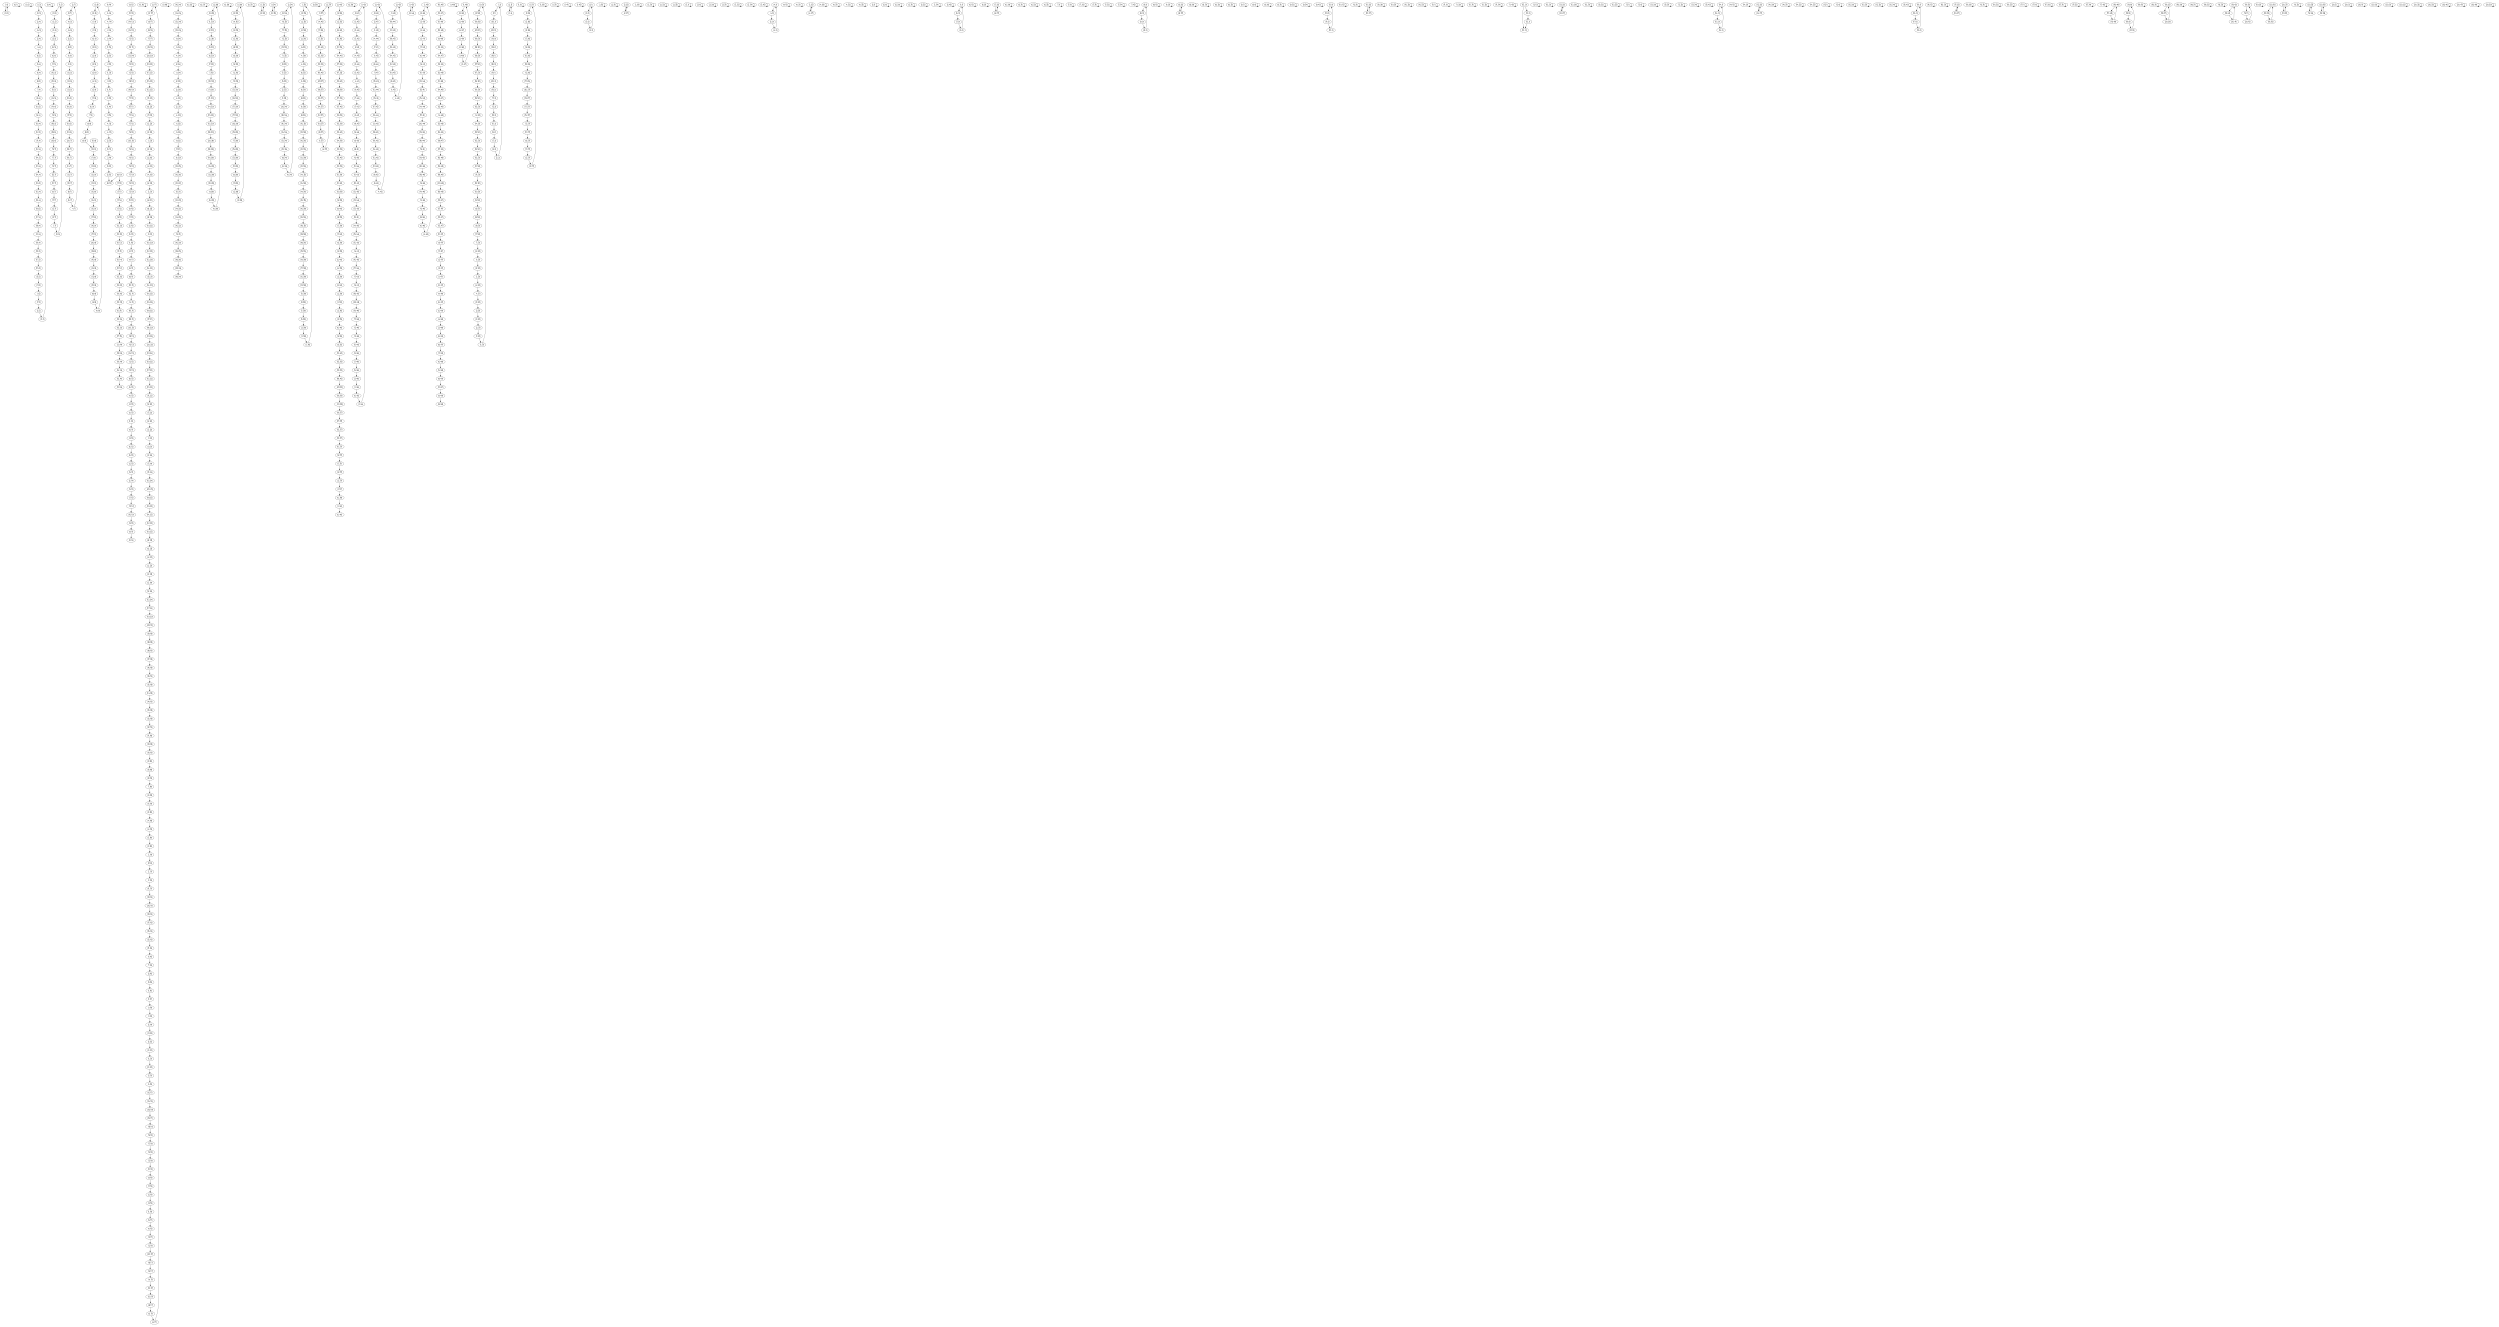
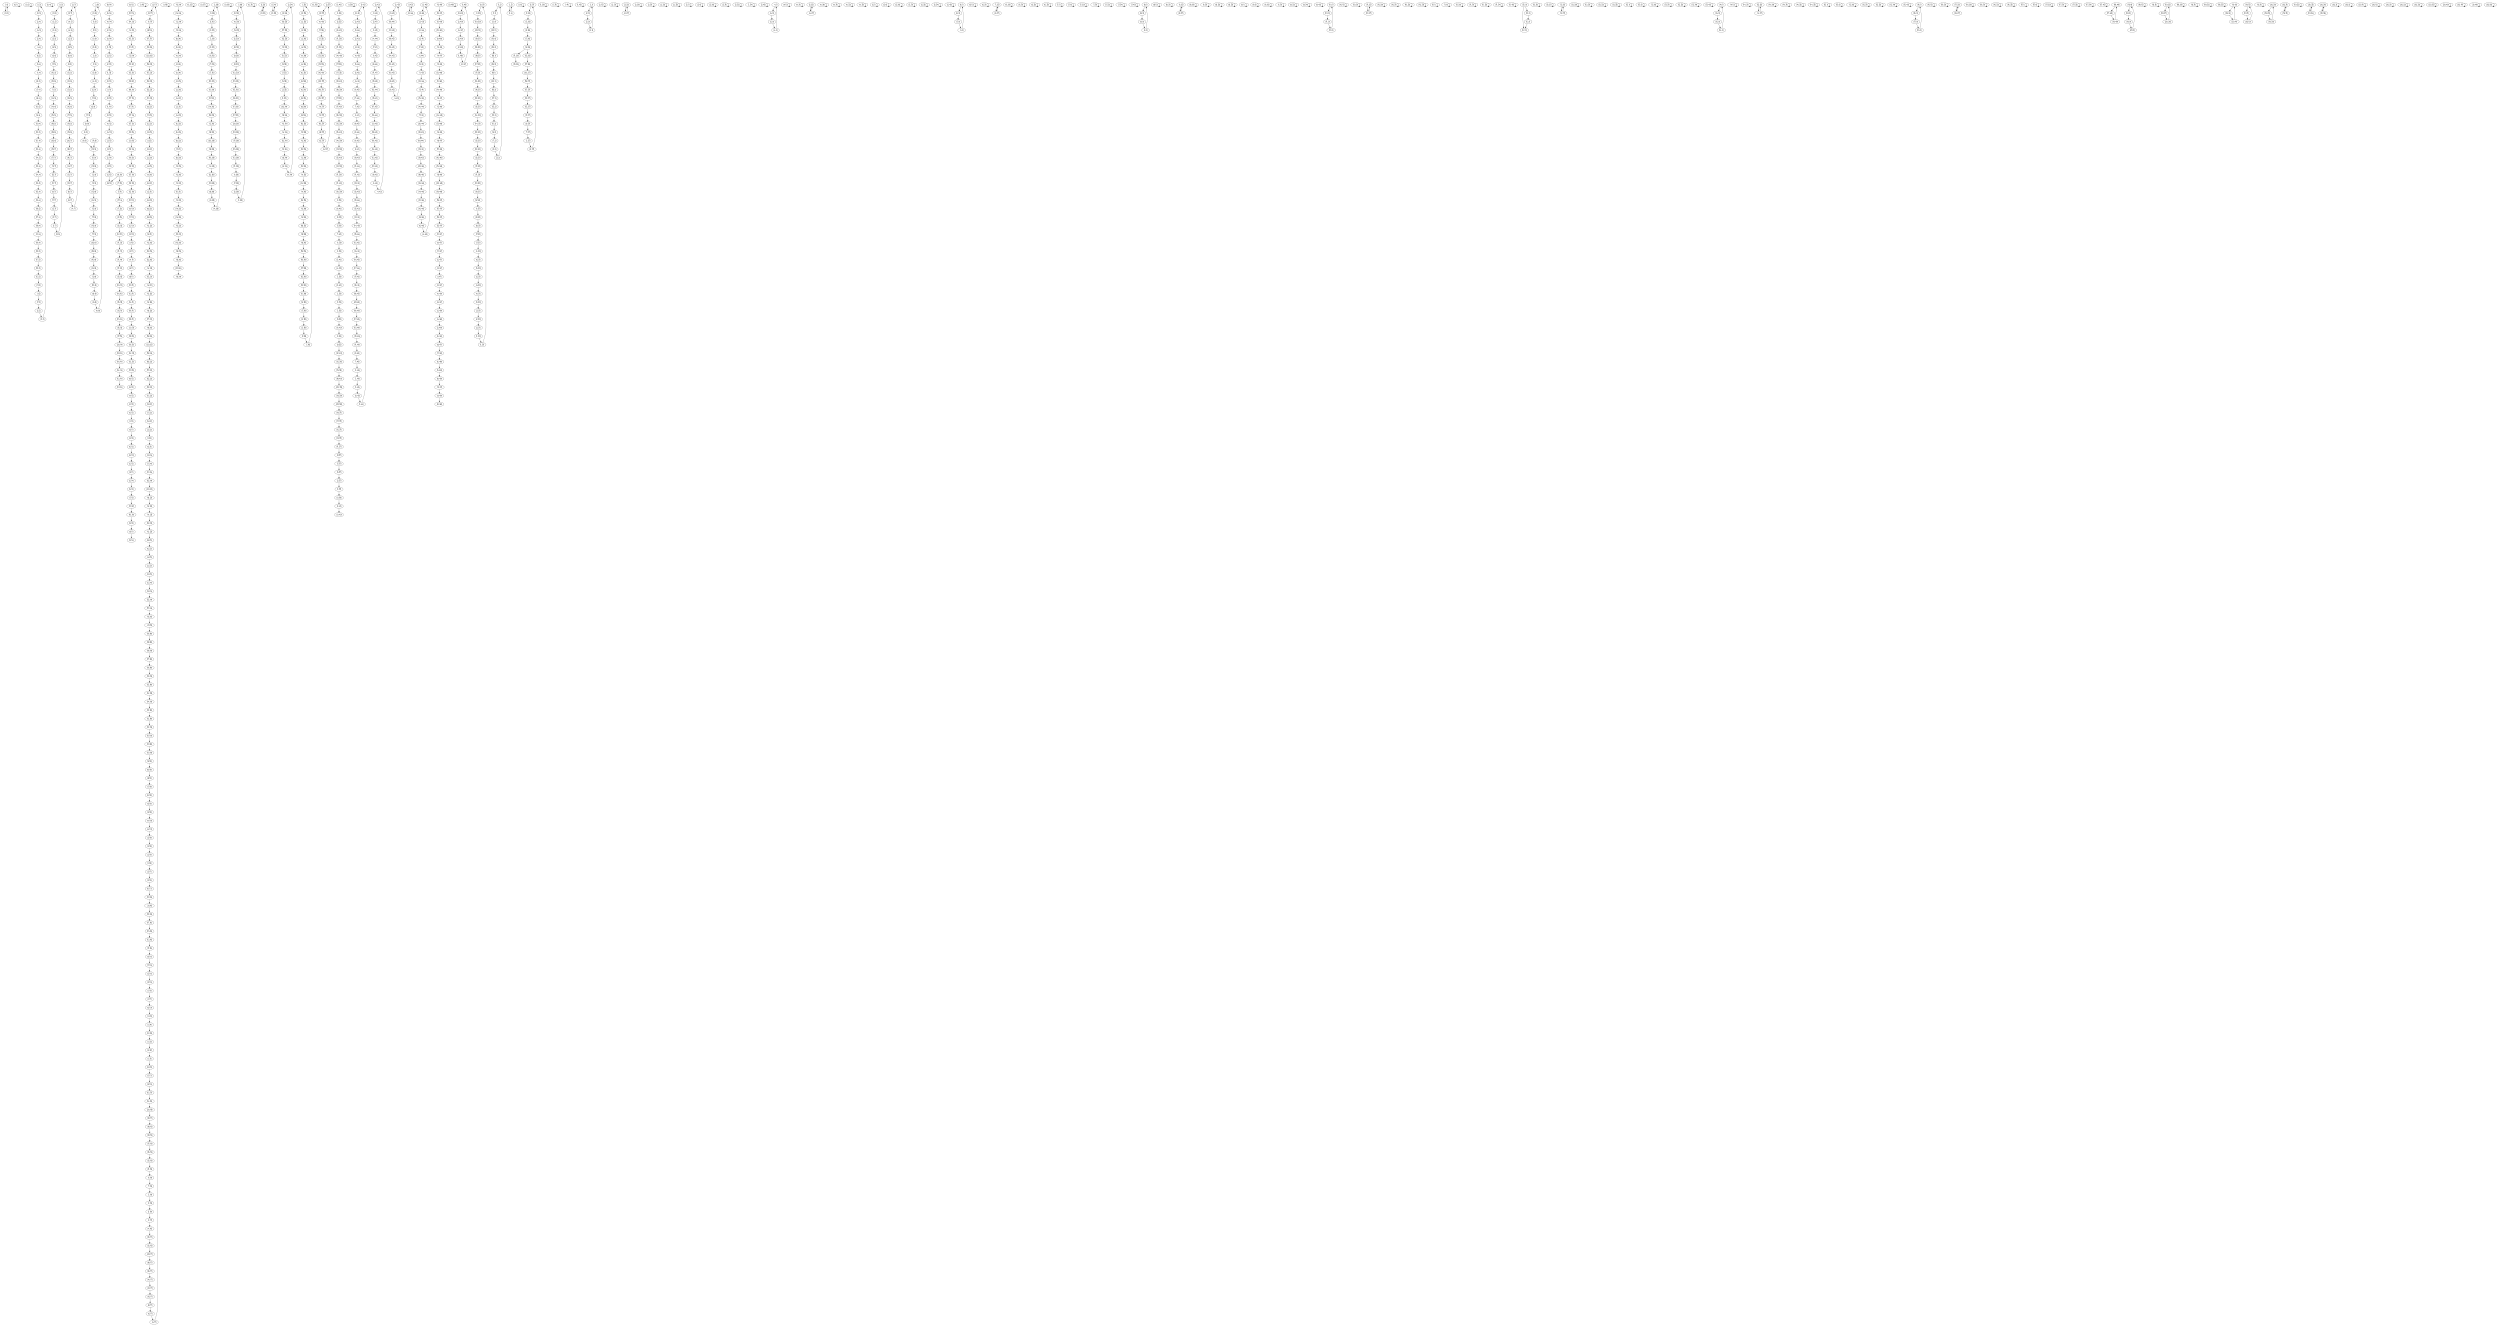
(527, 68) -> (528, 51)
